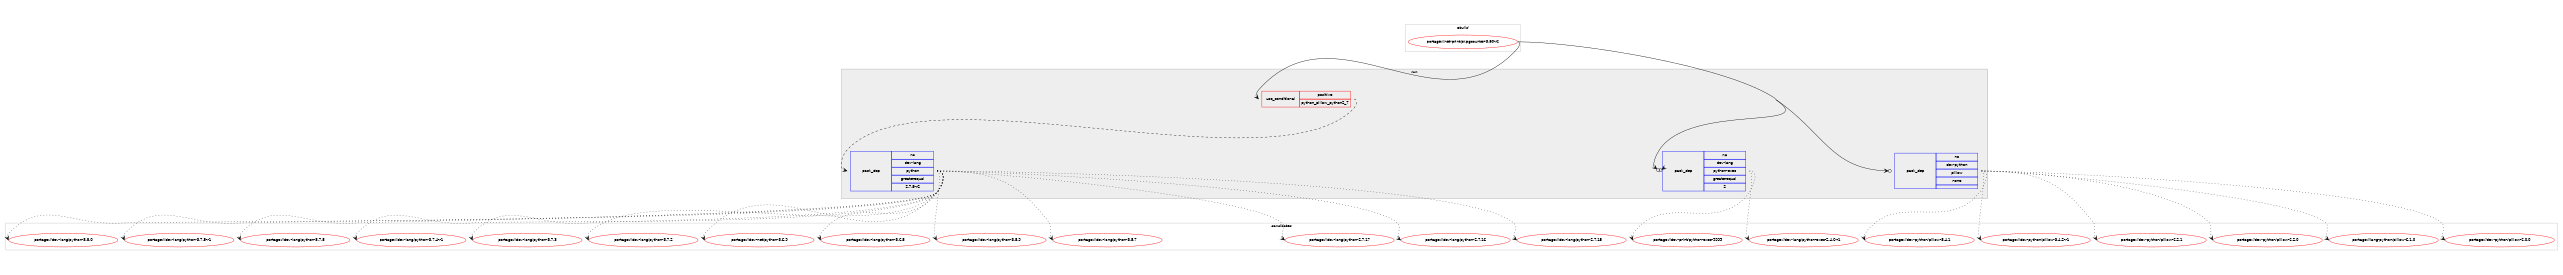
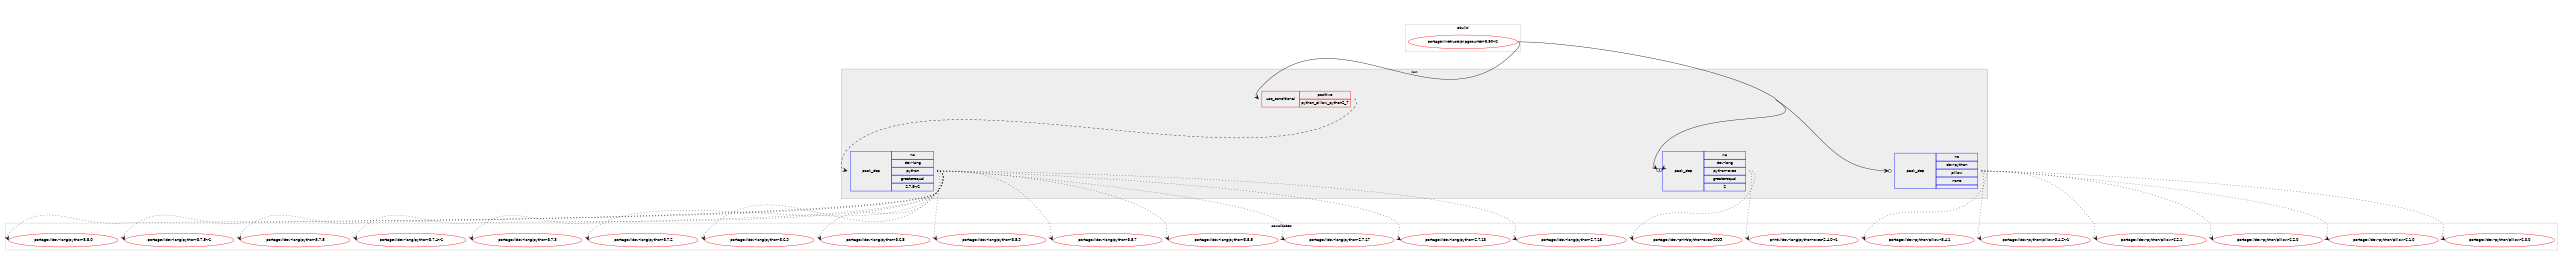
(1463, 42) -> (1463, 42)
(759, 240) -> (759, 240)
none -> (1224, 240)
(1456, 240) -> (1456, 240)
(1804, 240) -> (1804, 240)
(2384, 240) -> (2384, 240)
